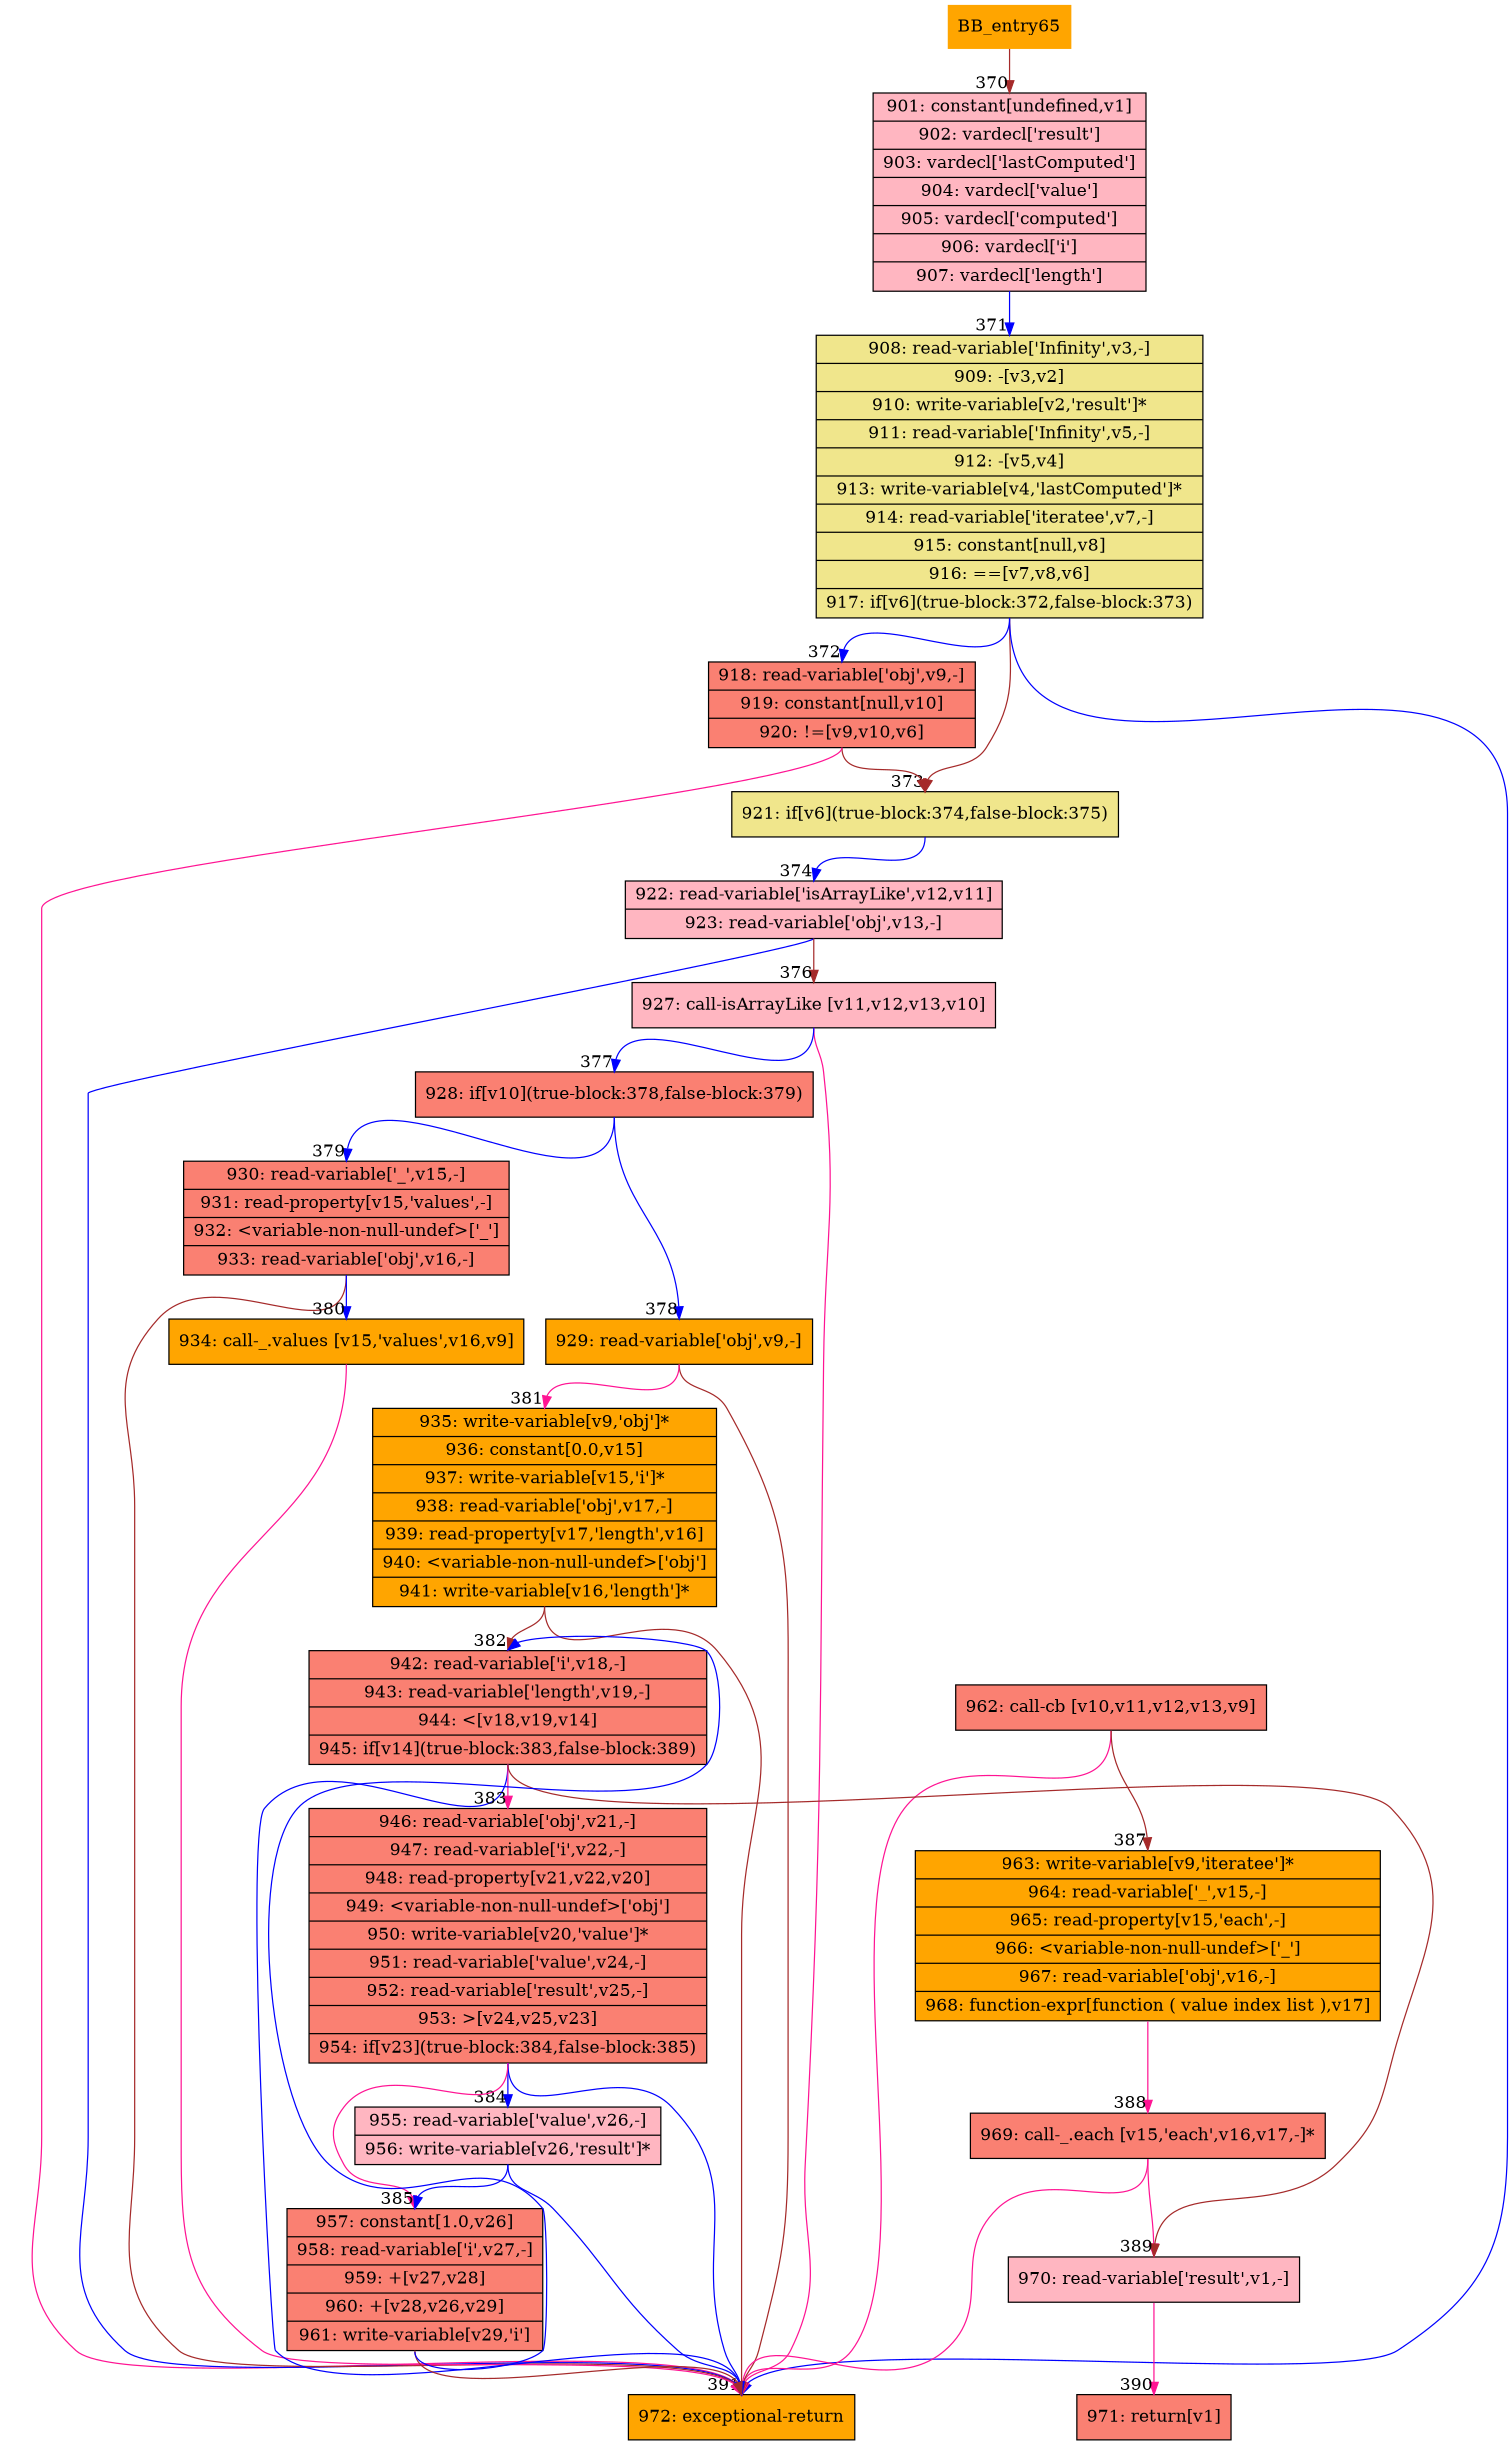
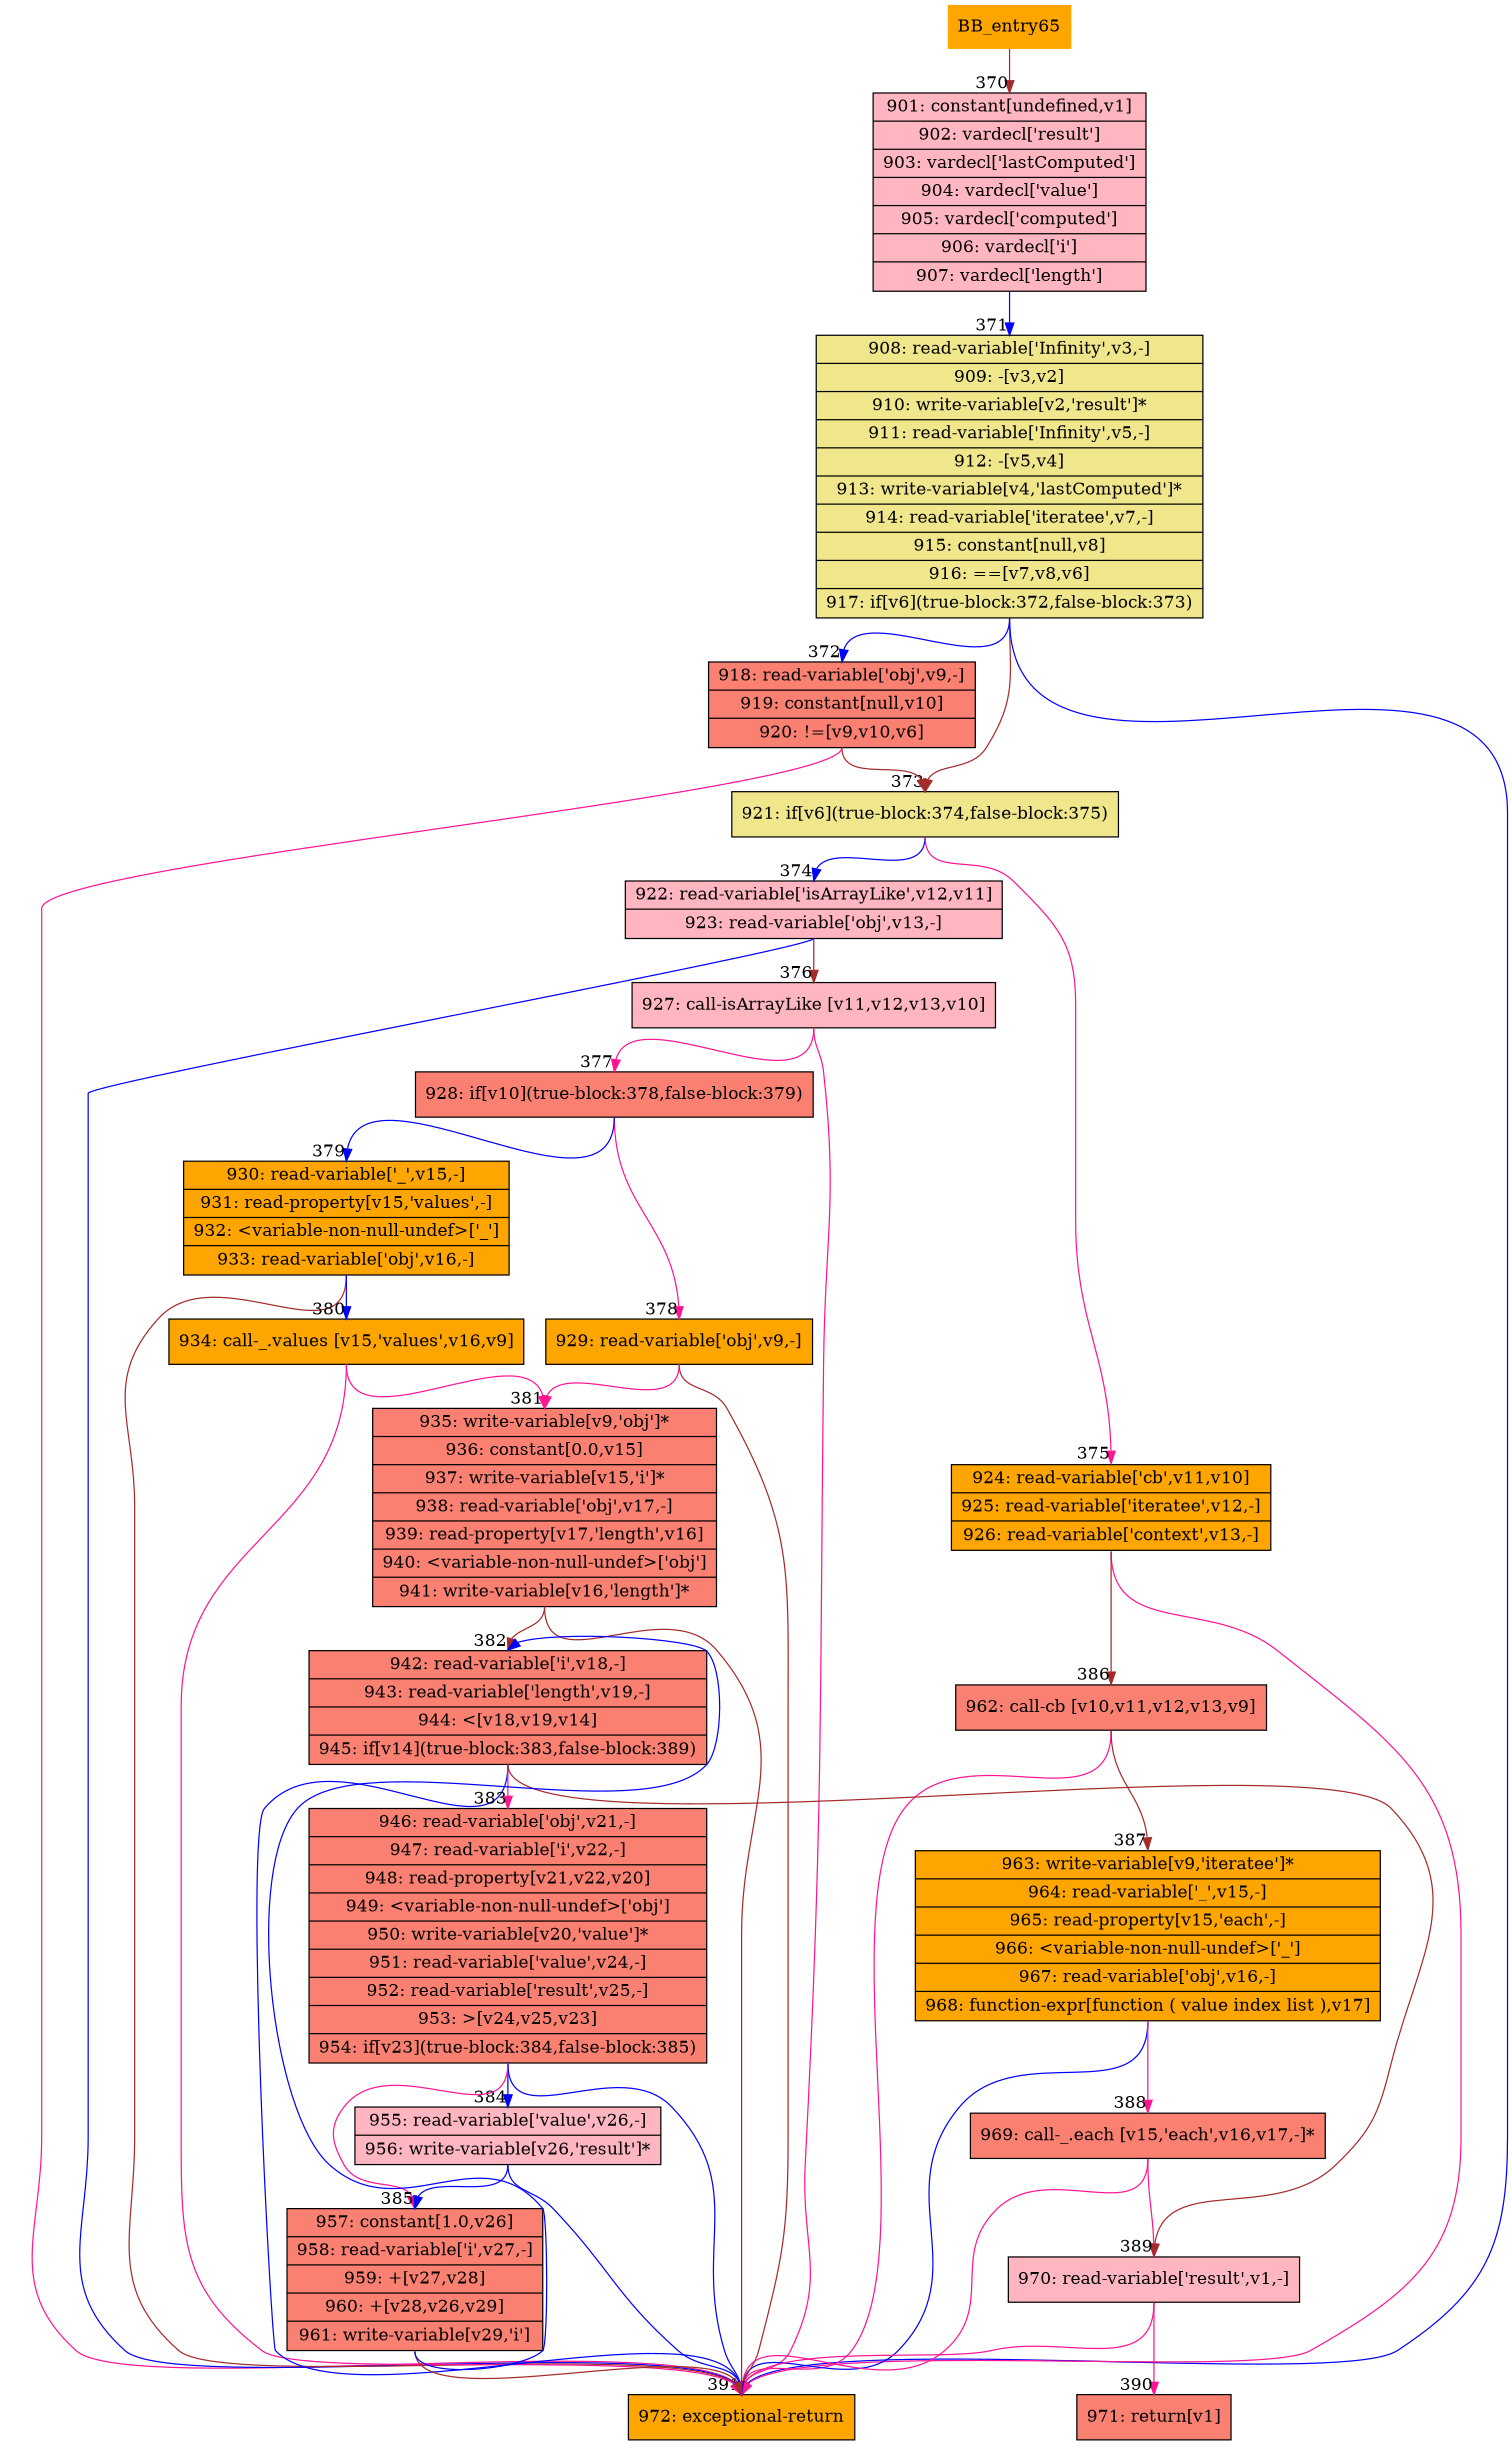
(720, 1051) -> (720, 1051)
(644, 1213) -> (644, 1213)
(346, 1218) -> (346, 1218)
none -> (439, 1388)
(545, 1507) -> (545, 1507)
none -> (1111, 1507)
none -> (929, 2201)
none -> (982, 2352)
